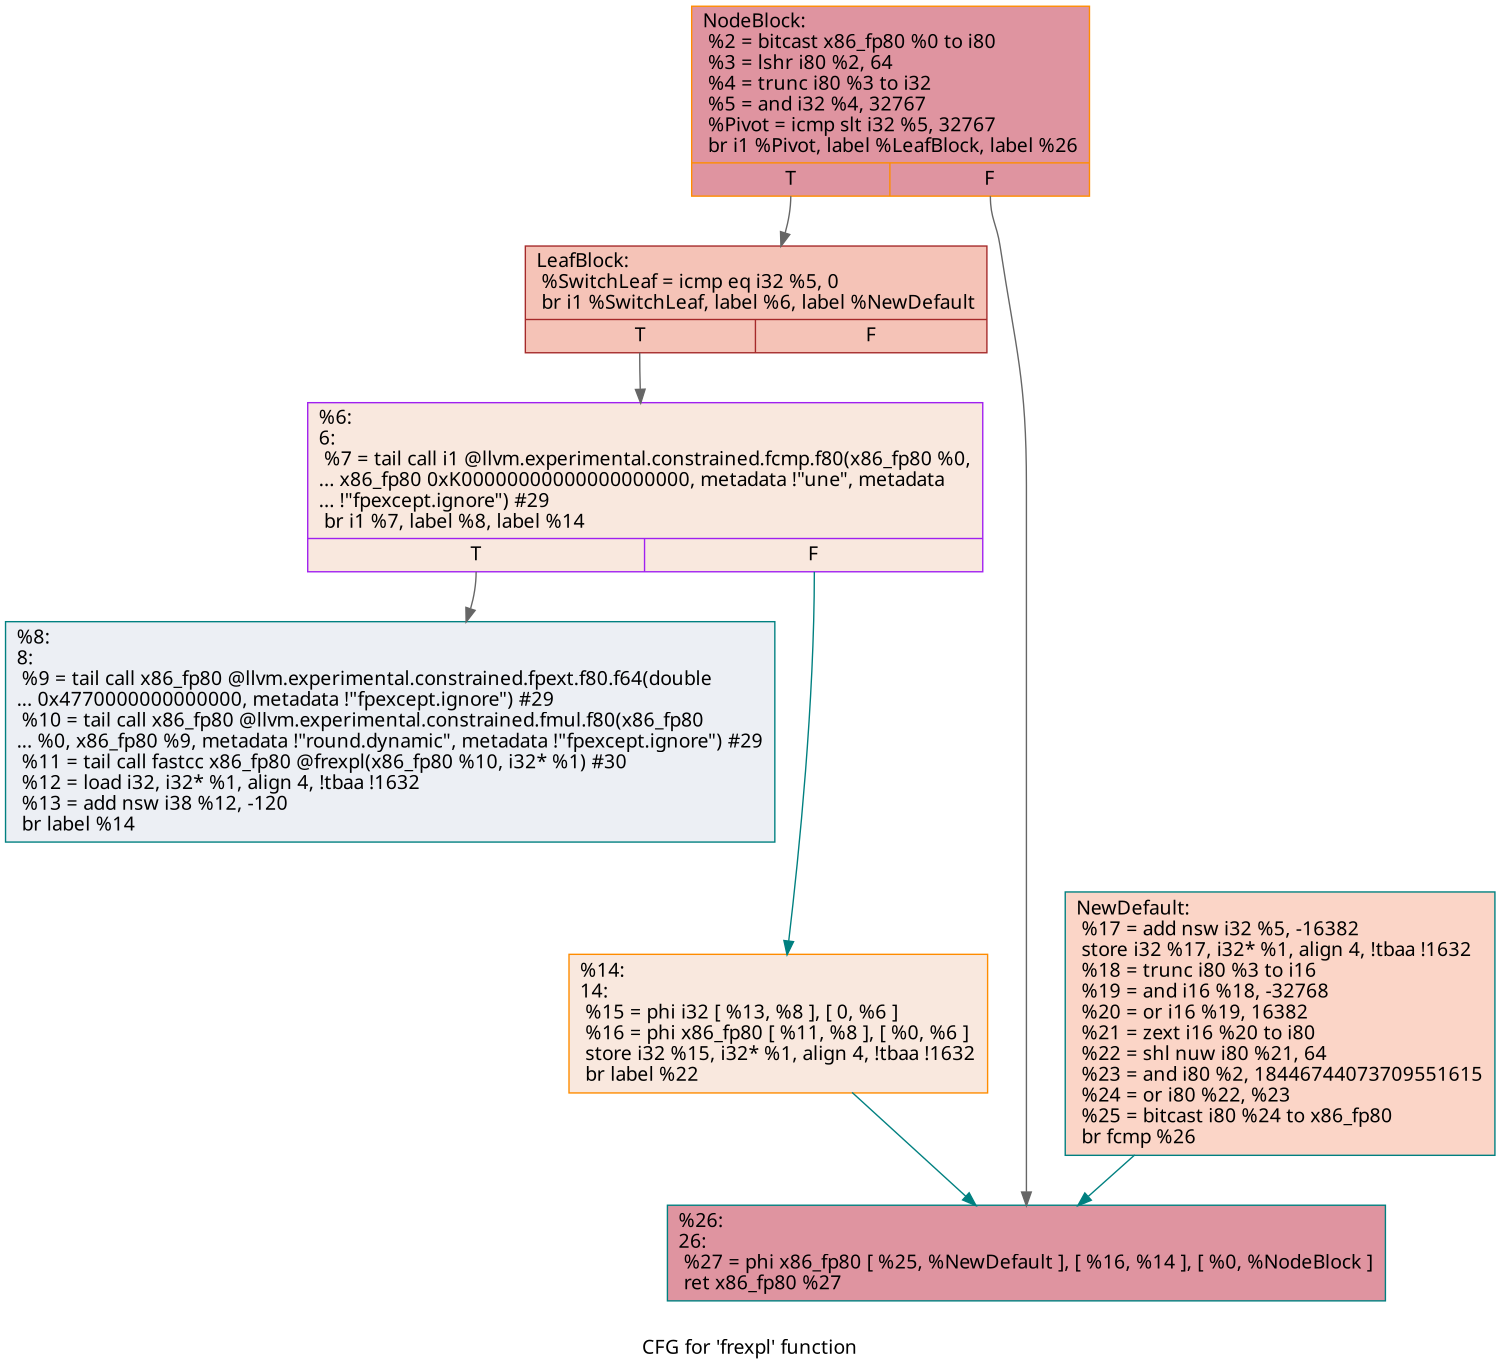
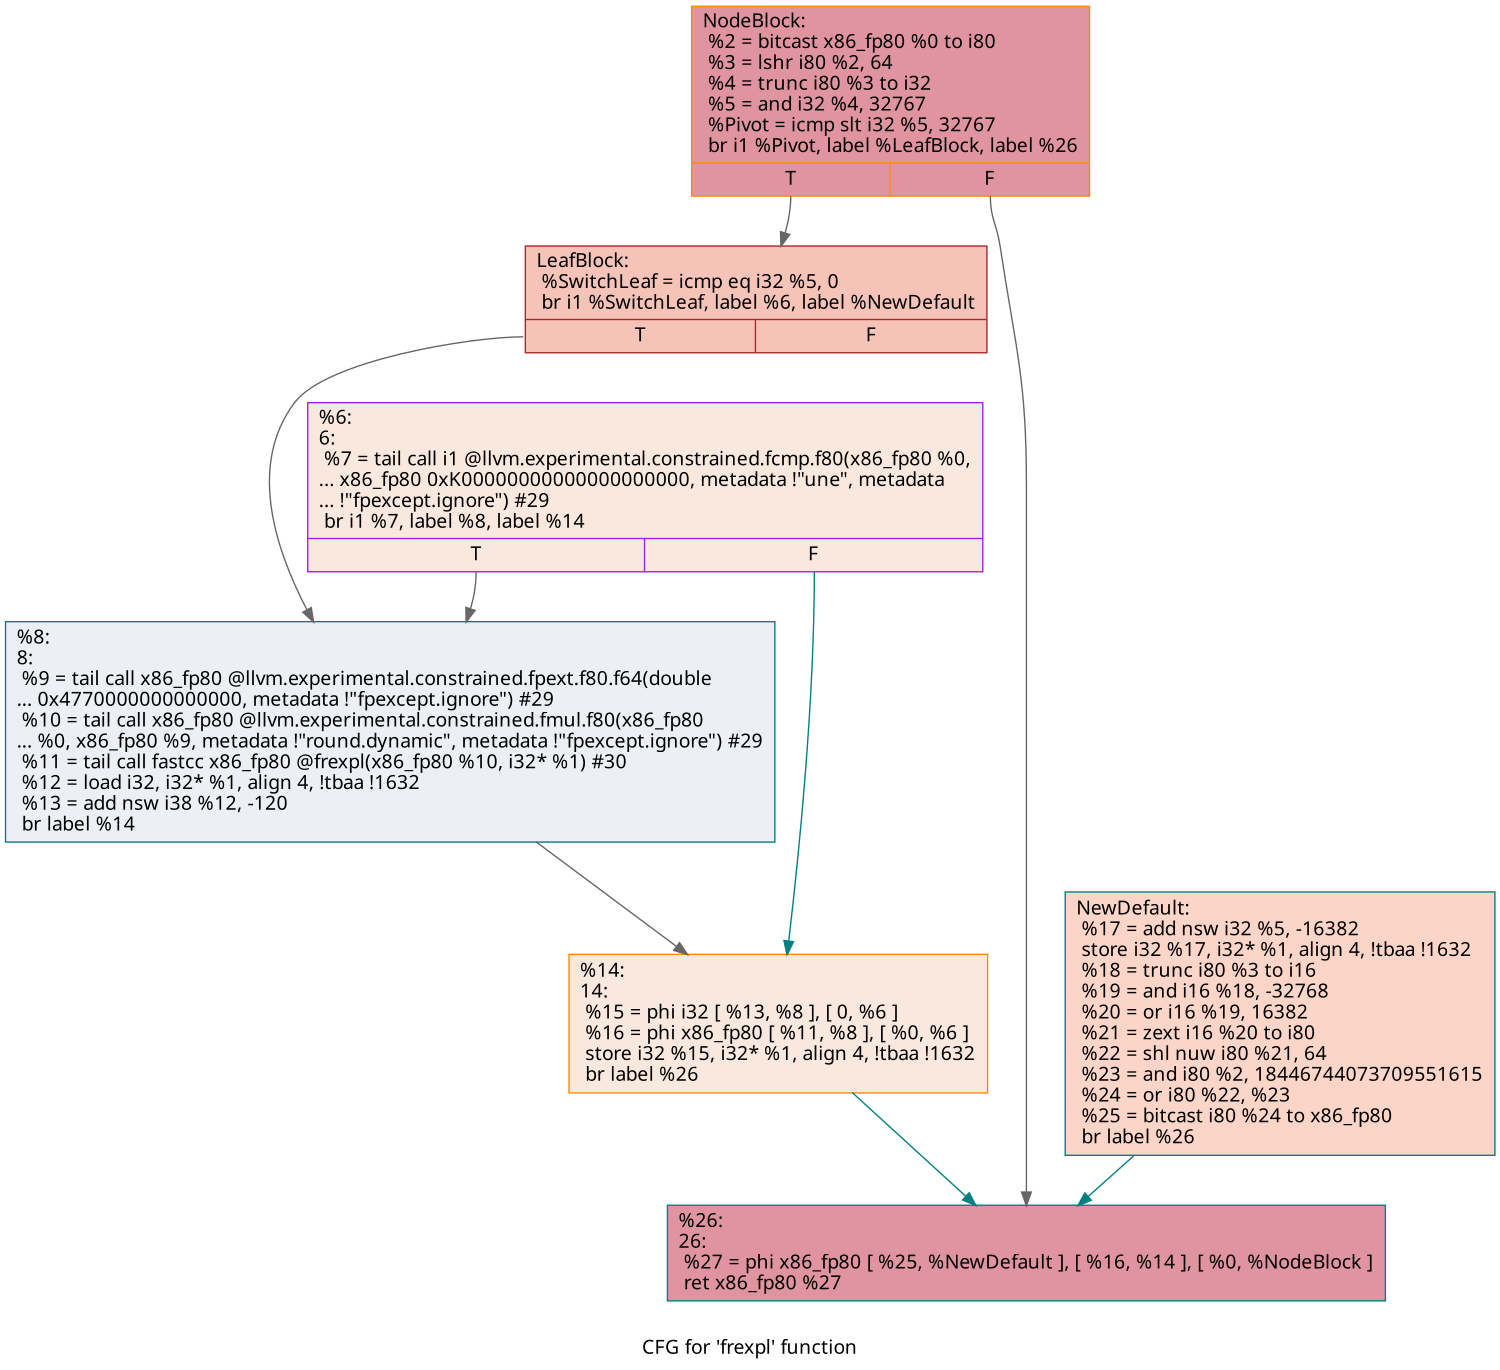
(640, 371) -> (303, 395)
none -> (606, 894)
(640, 1075) -> (640, 1075)
(1137, 1137) -> (1136, 1137)
